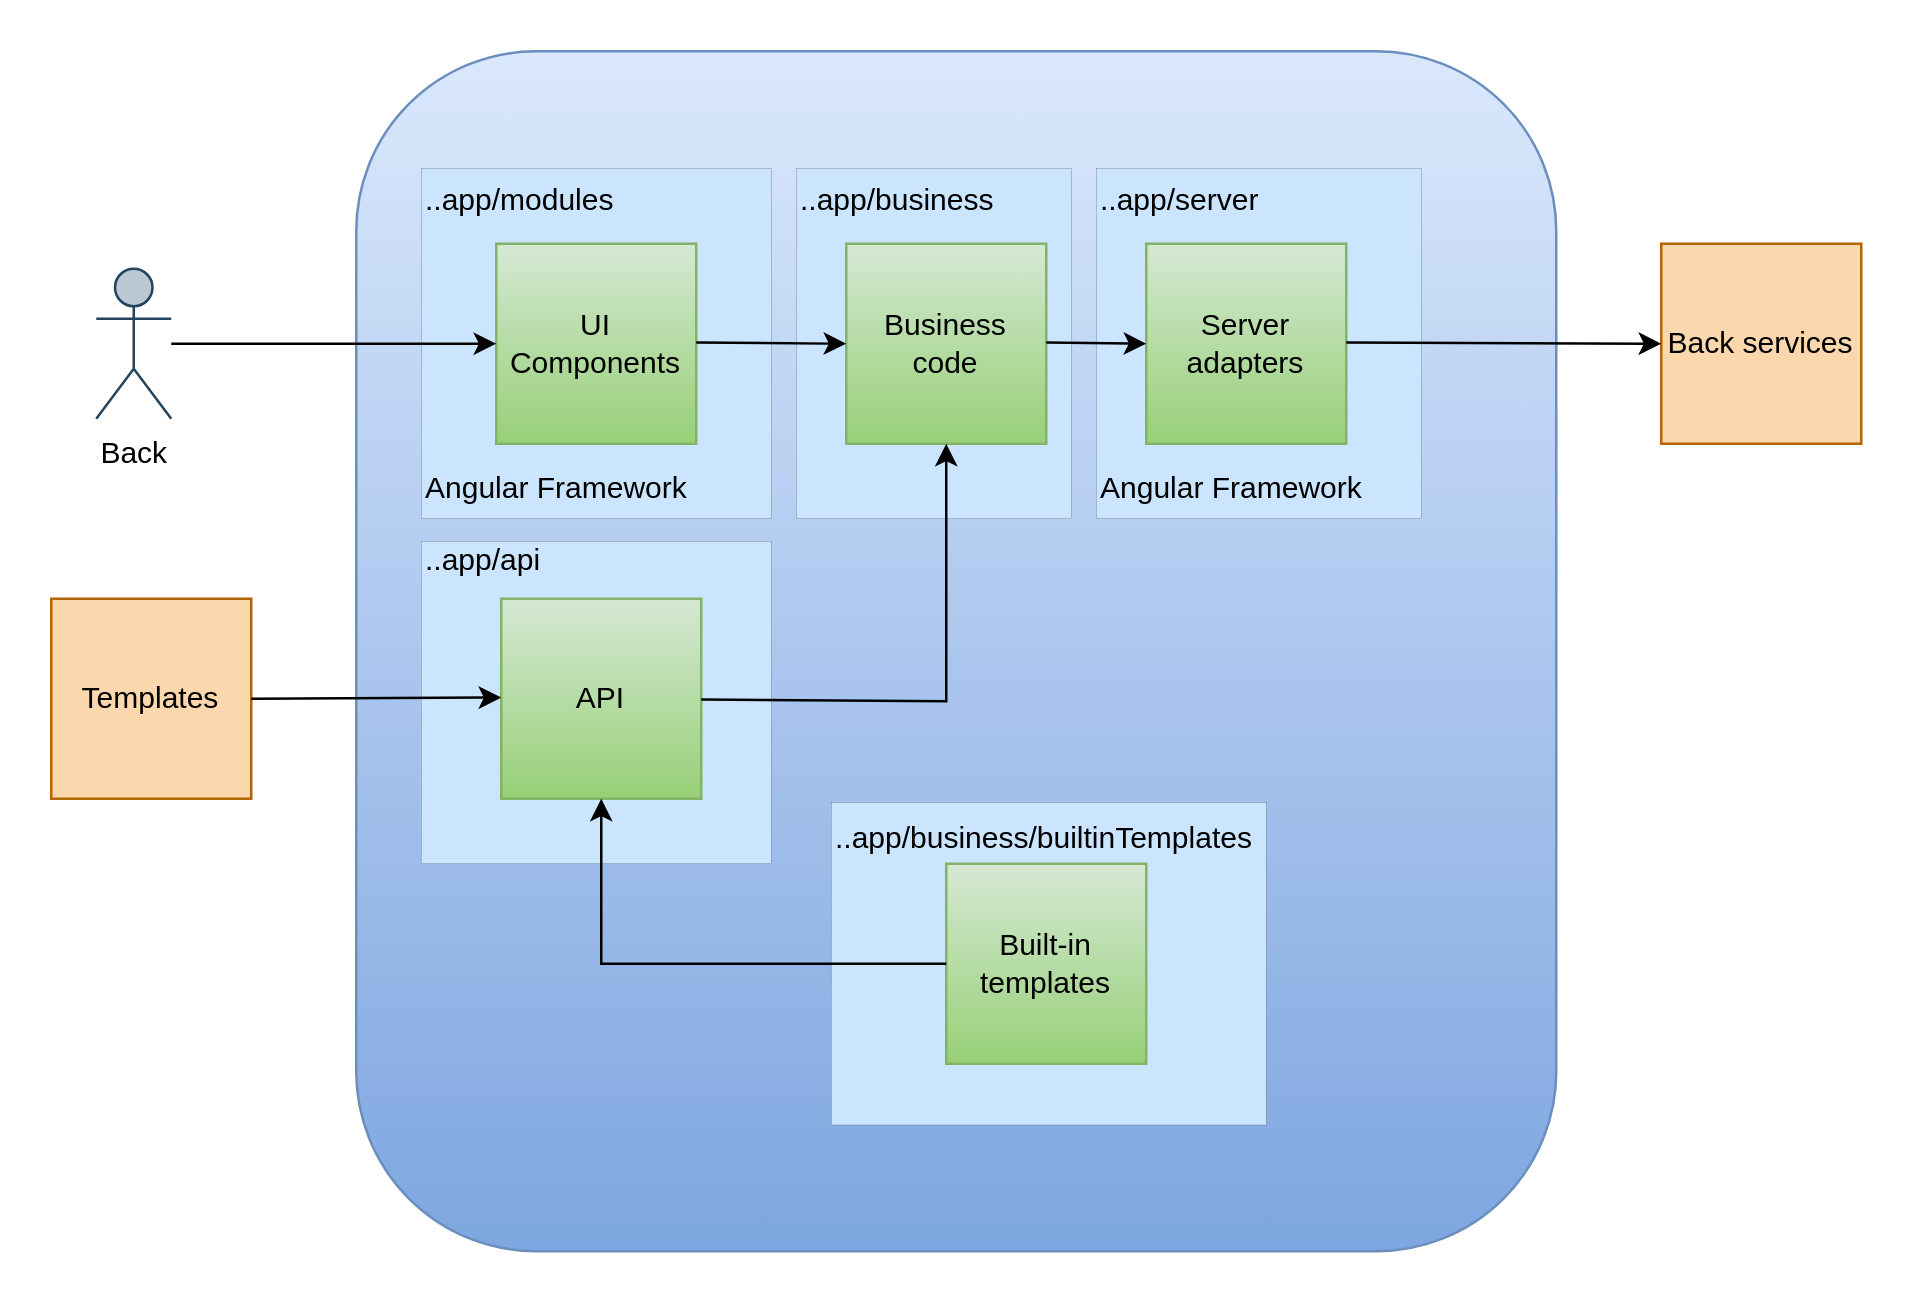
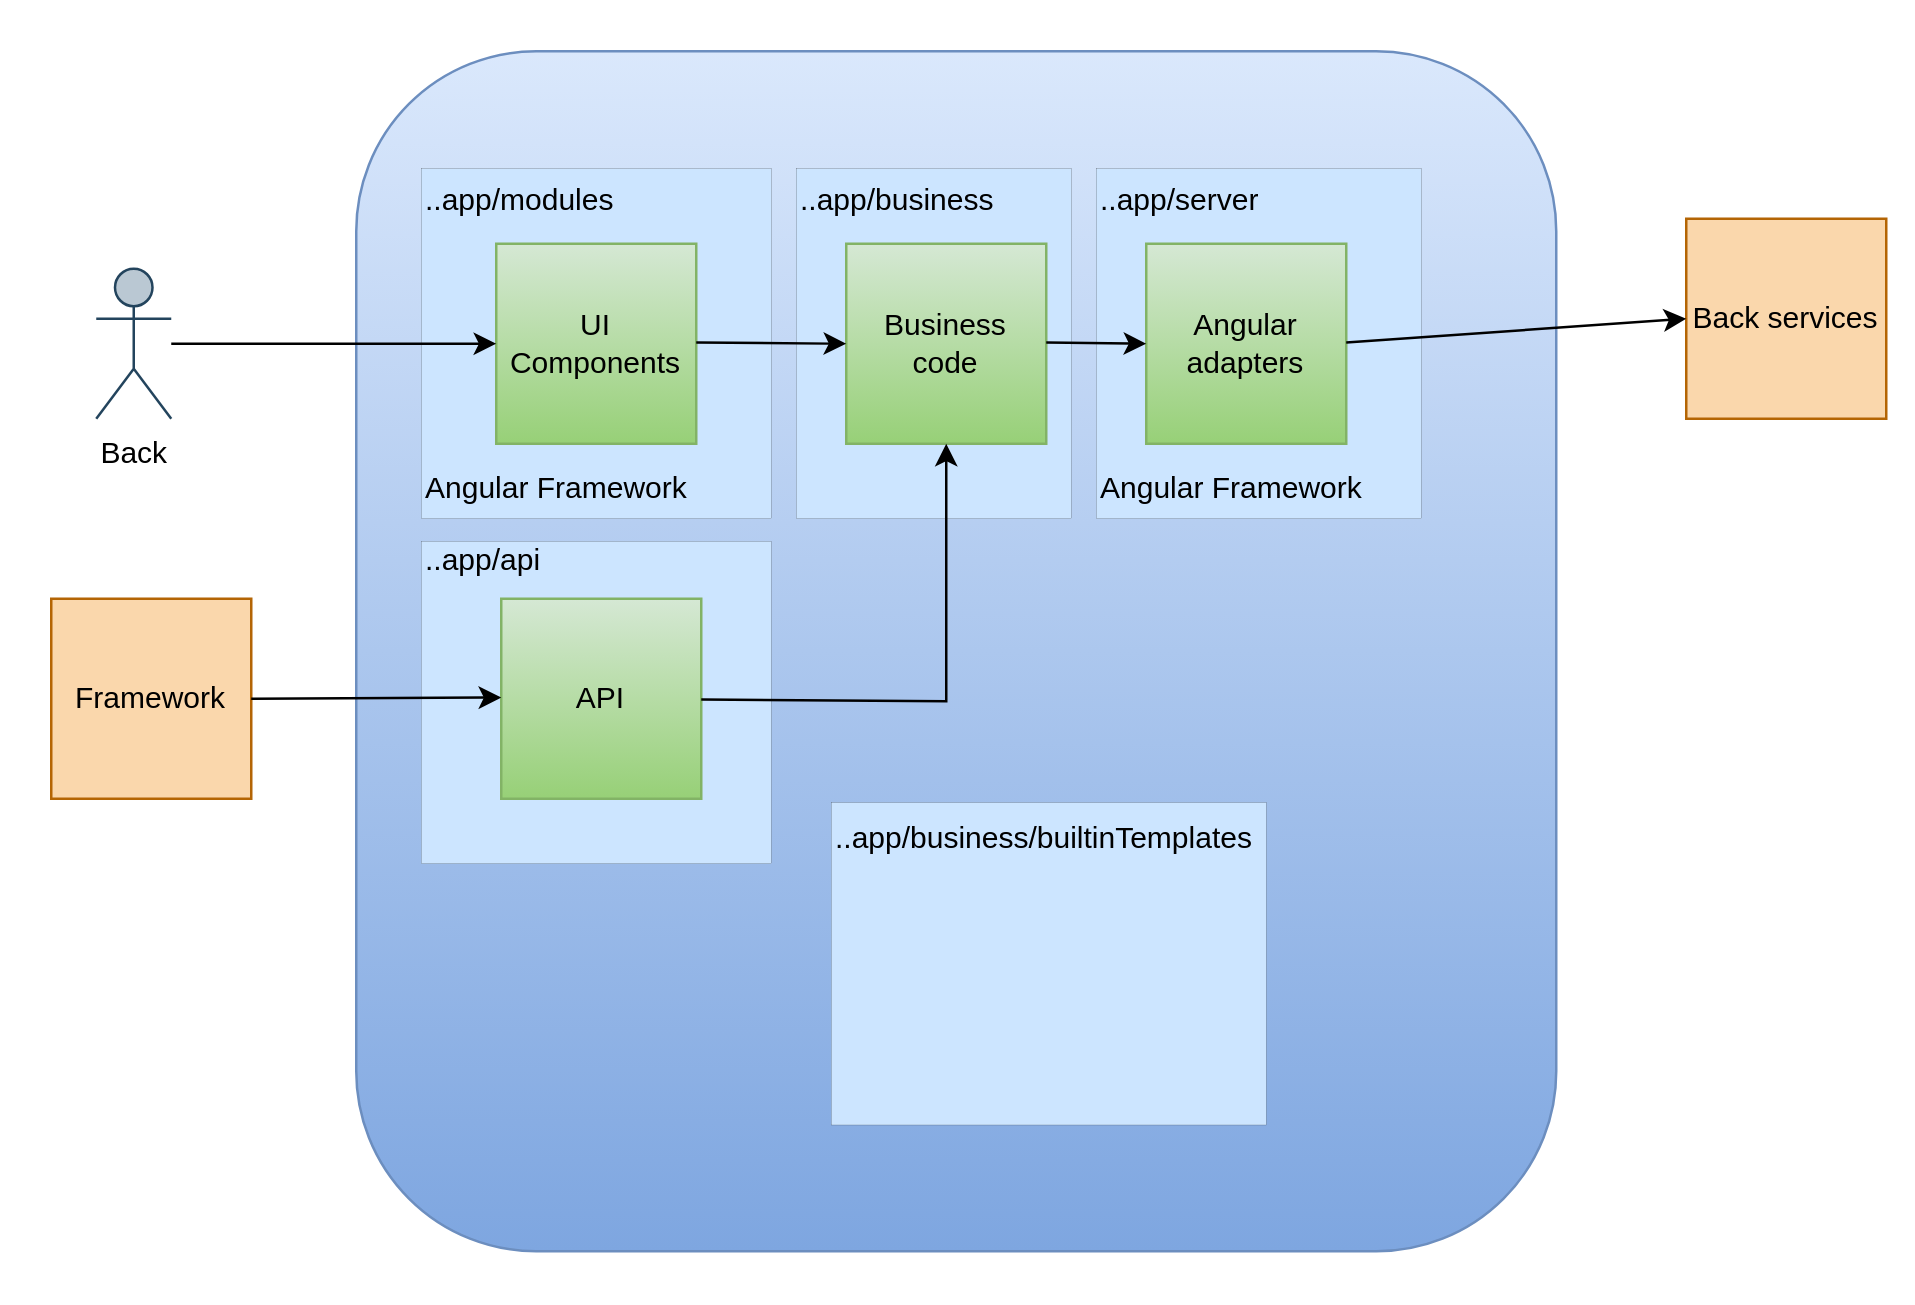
(1246, 344) -> (1246, 344)
(1761, 344) -> (1786, 319)
(151, 699) -> (151, 699)
(699, 964) -> none
(1046, 964) -> none
